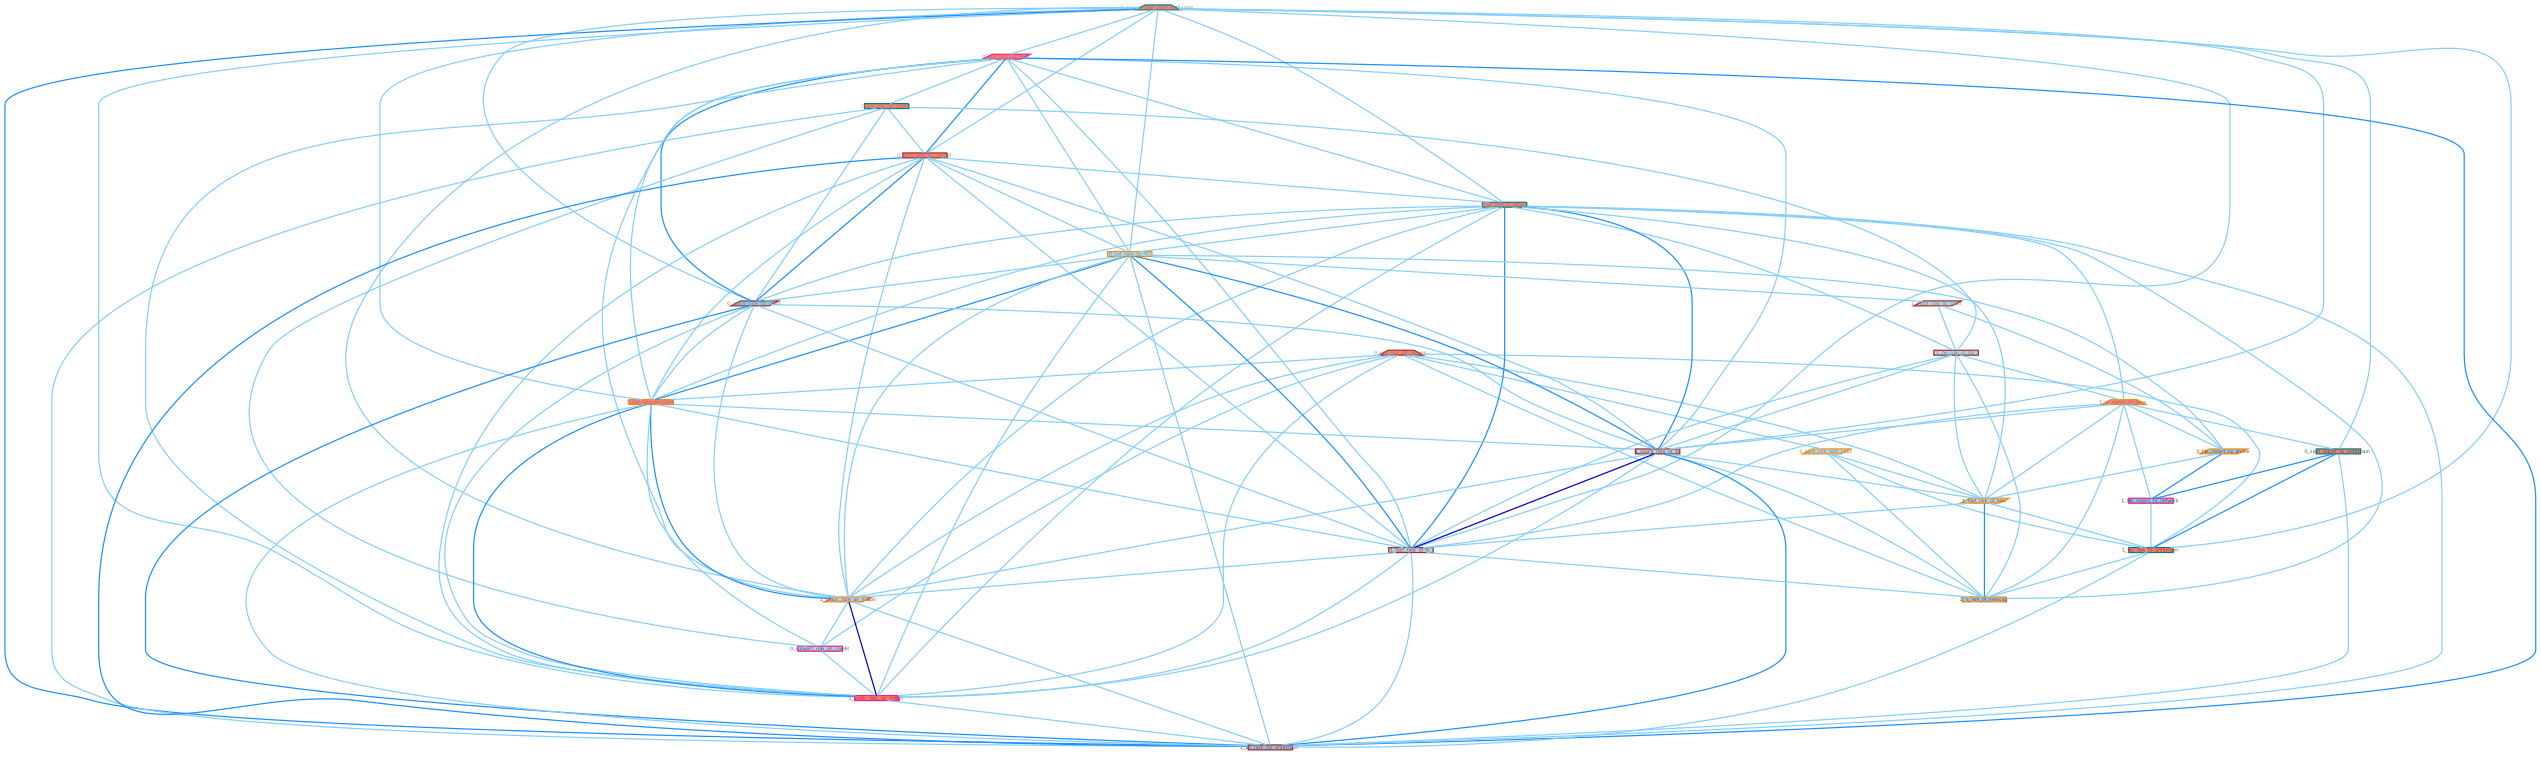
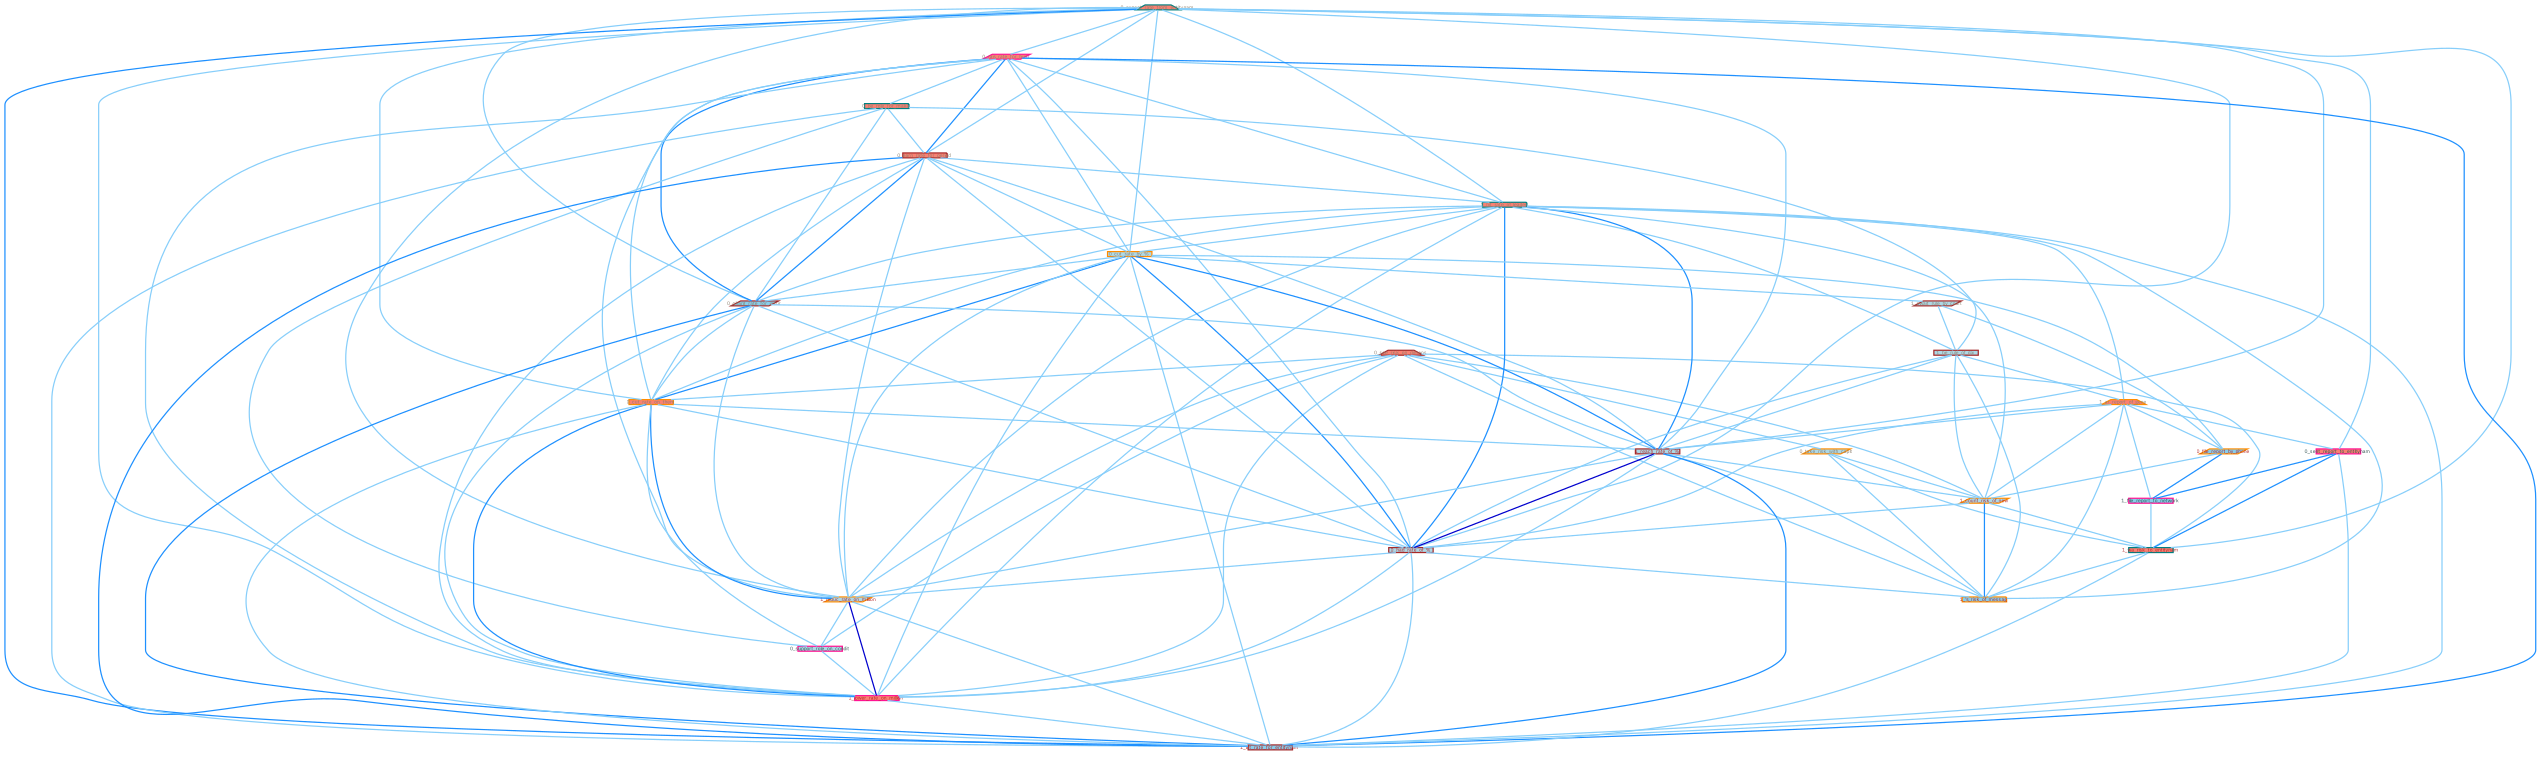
(2338, 451) -> (2338, 451)
(1984, 501) -> (1984, 501)
(1411, 550) -> (1411, 550)
